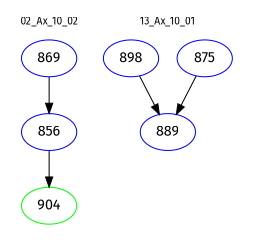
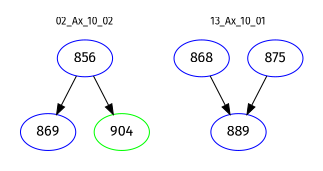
(131, 58) -> (202, 58)
(49, 90) -> (69, 91)
